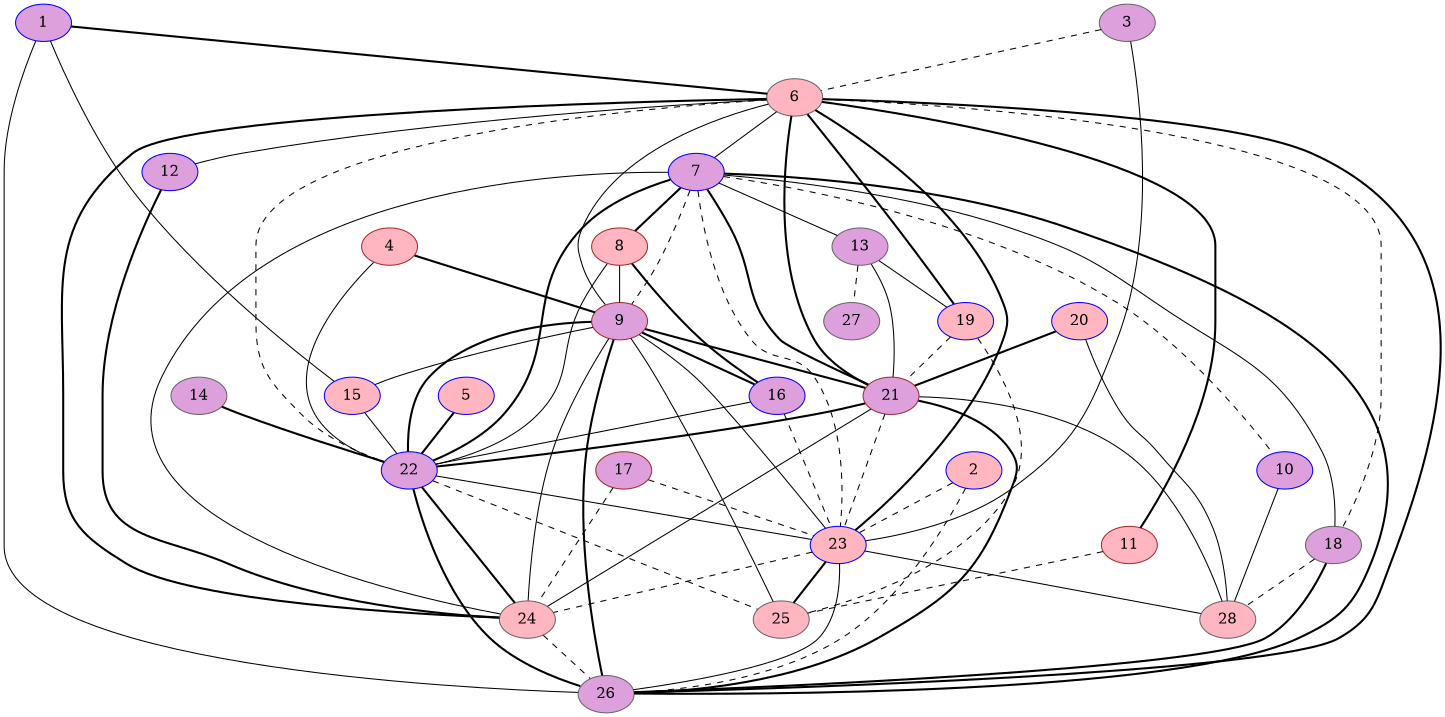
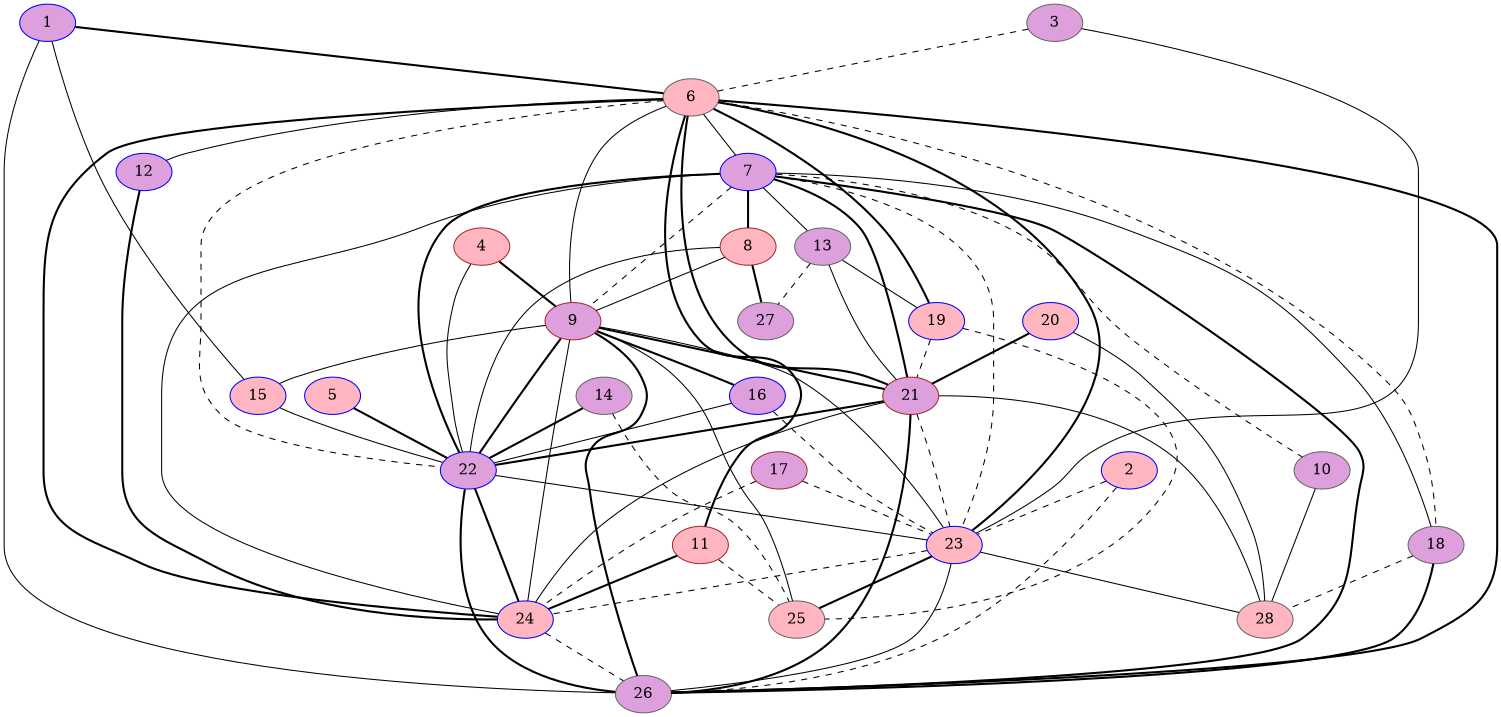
(690, 329) -> (757, 284)
(1285, 470) -> (1322, 470)
(595, 545) -> (678, 496)
none -> (616, 581)
(527, 620) -> (525, 620)
